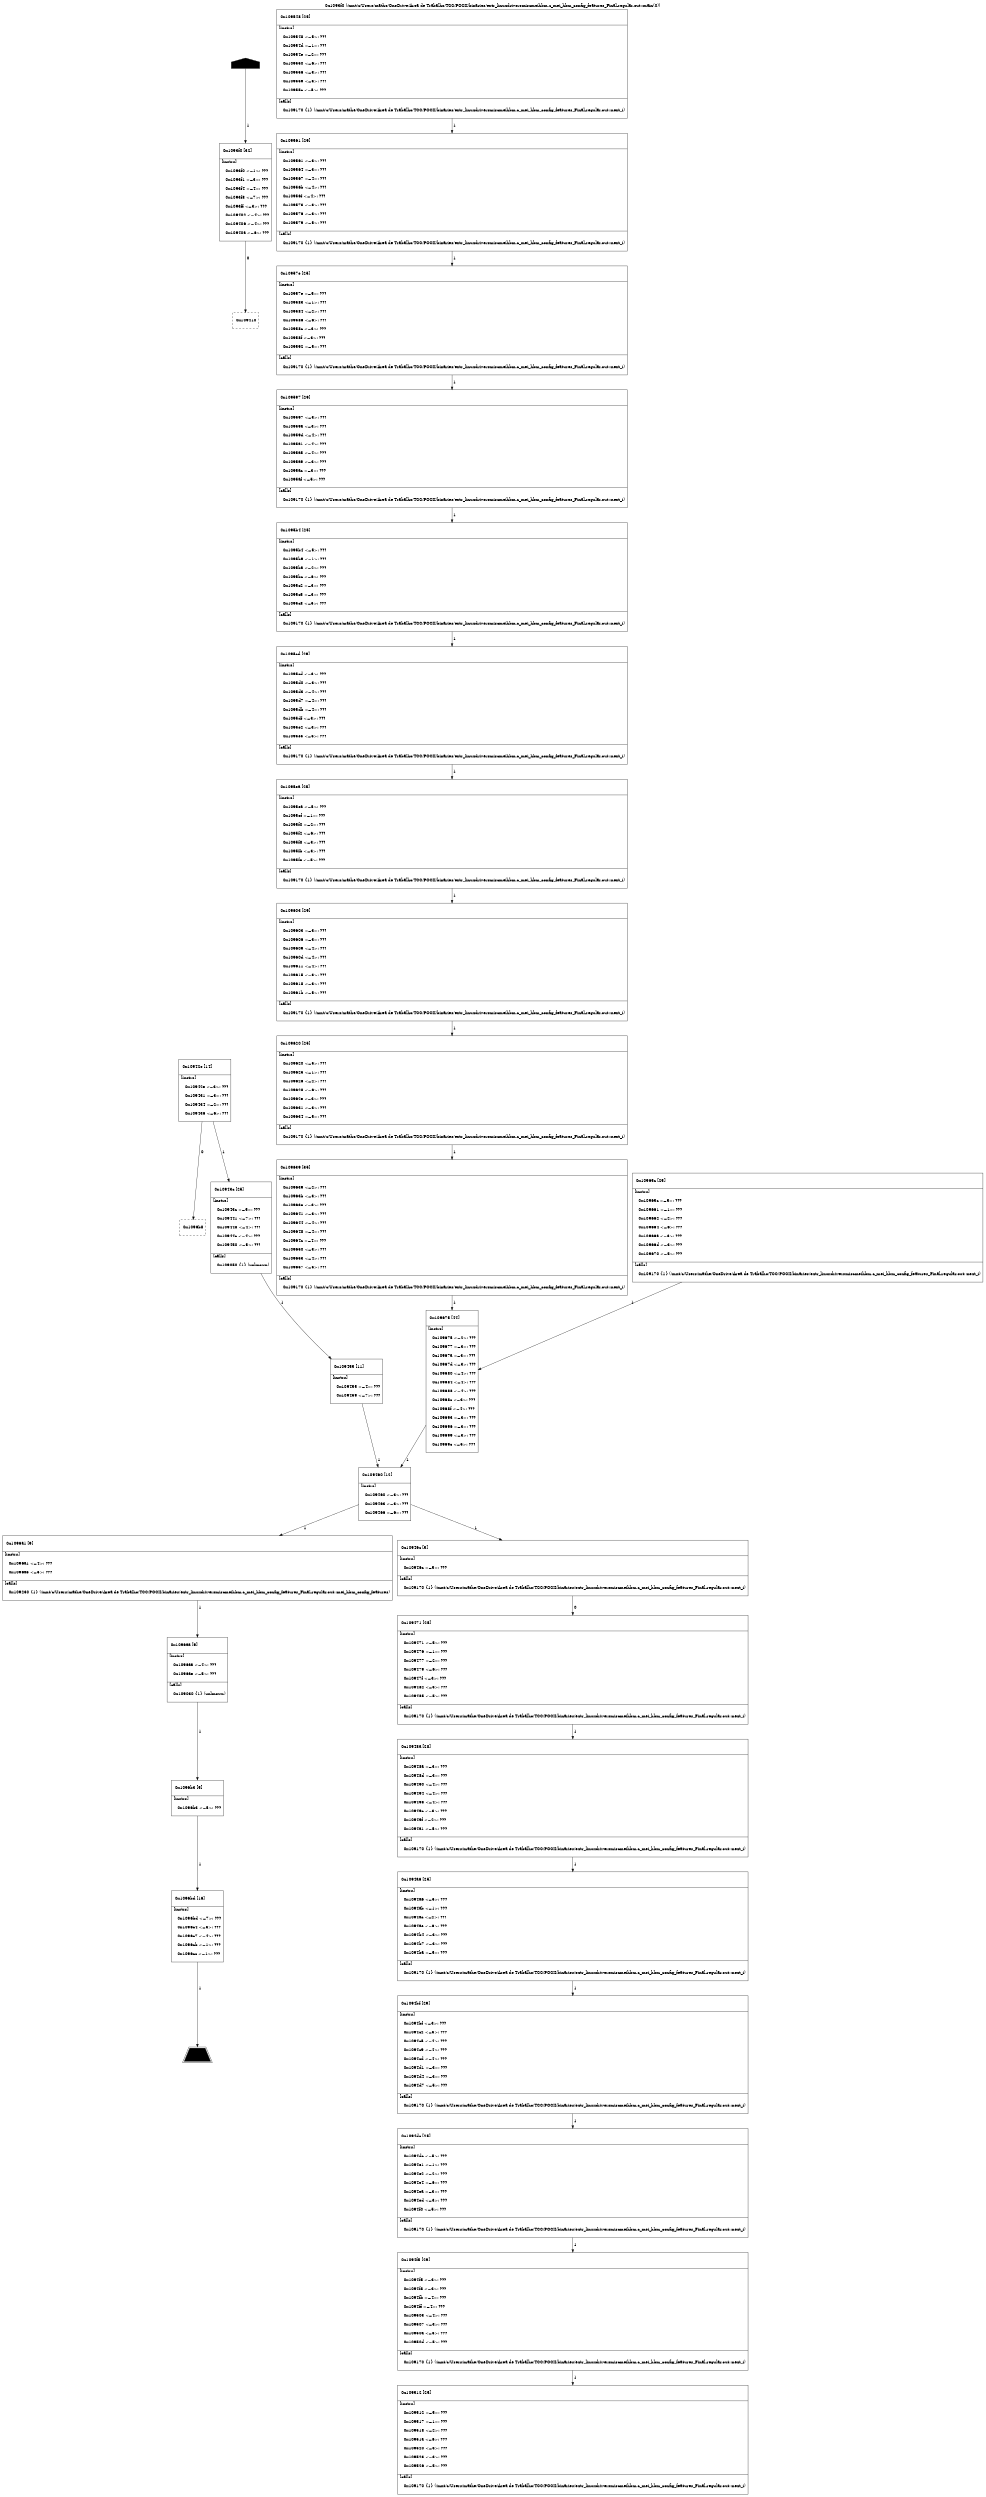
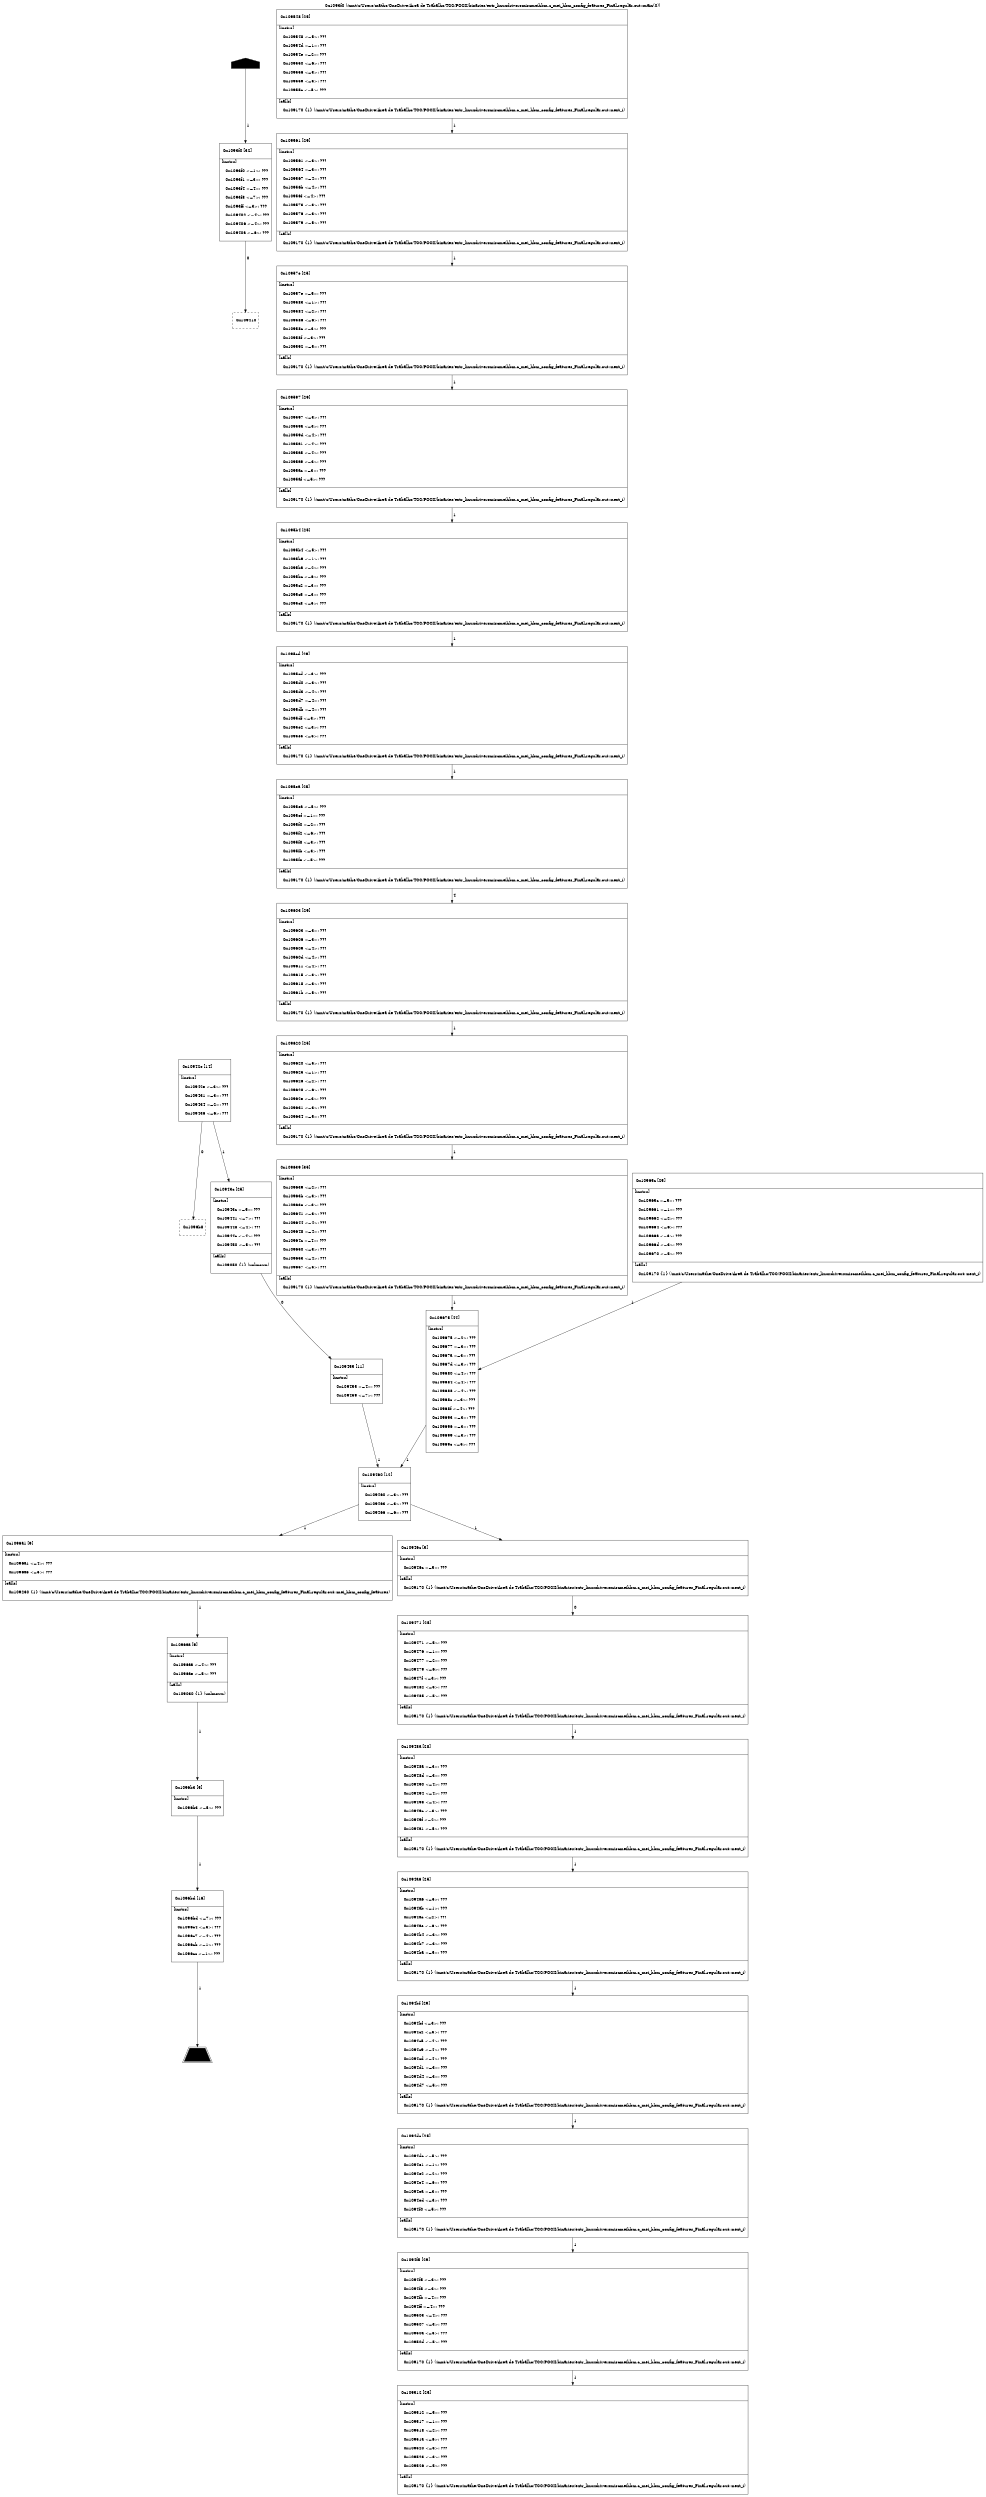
(454, 896) -> (454, 896)
(282, 1303) -> (282, 1303)
